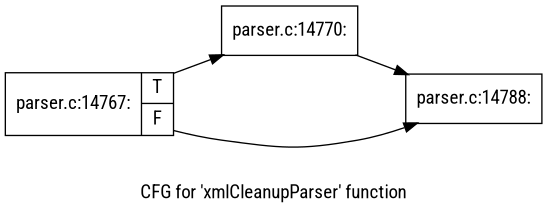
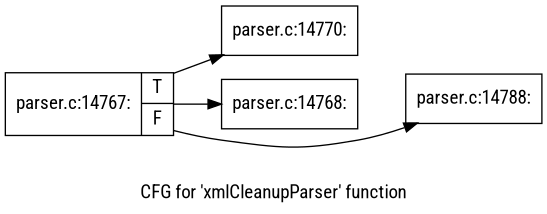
(376, 62) -> none
none -> (290, 104)
